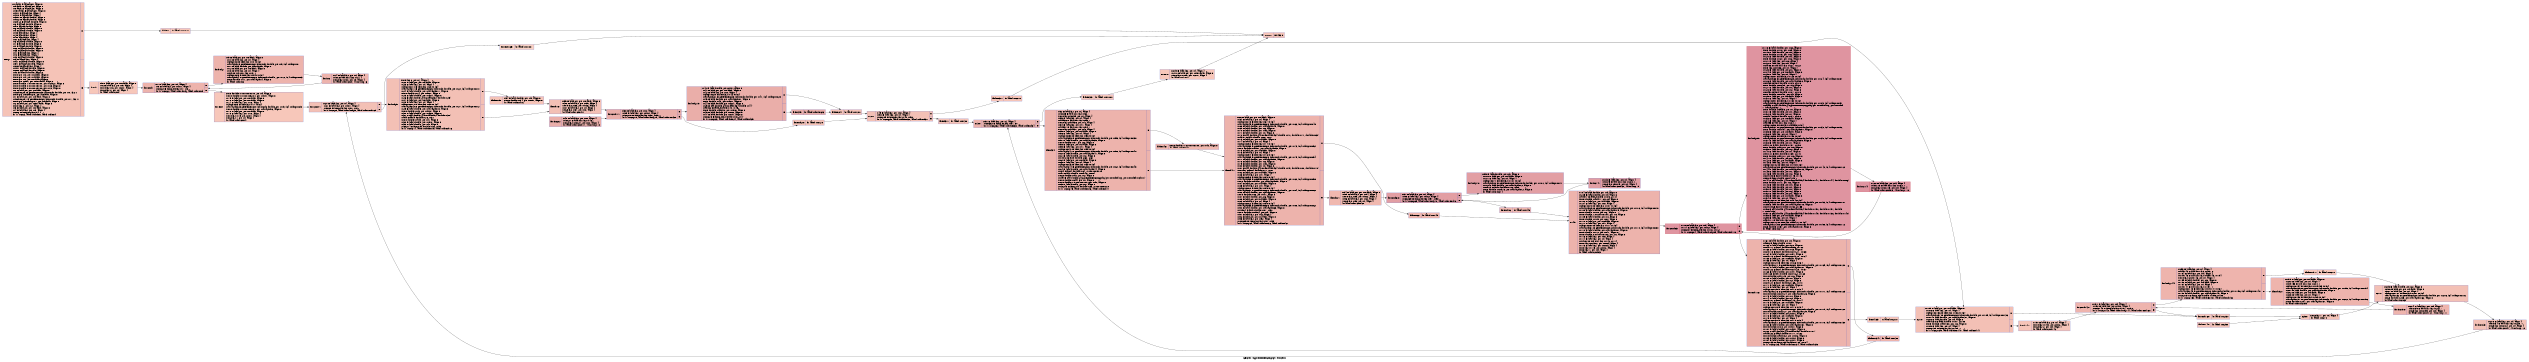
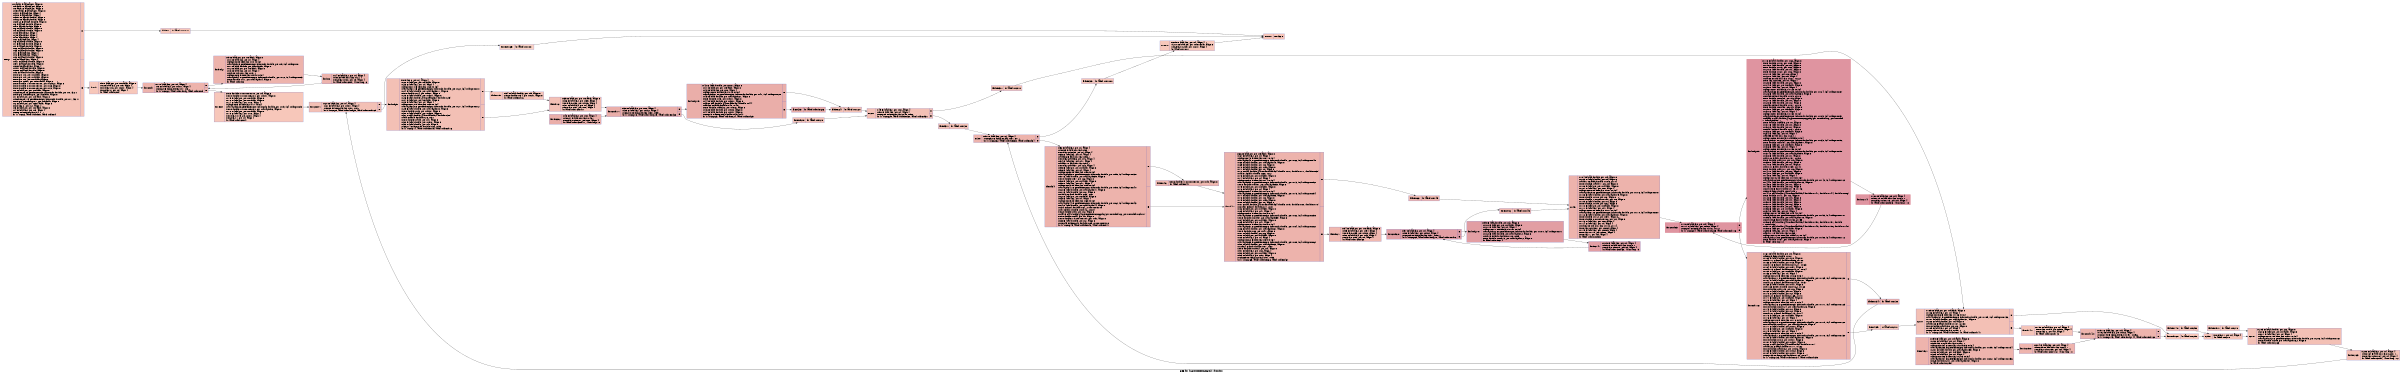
(2213, 284) -> none
